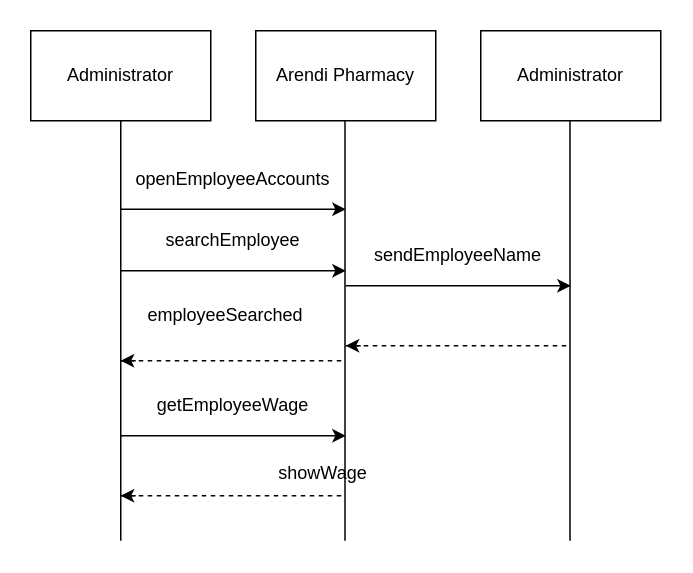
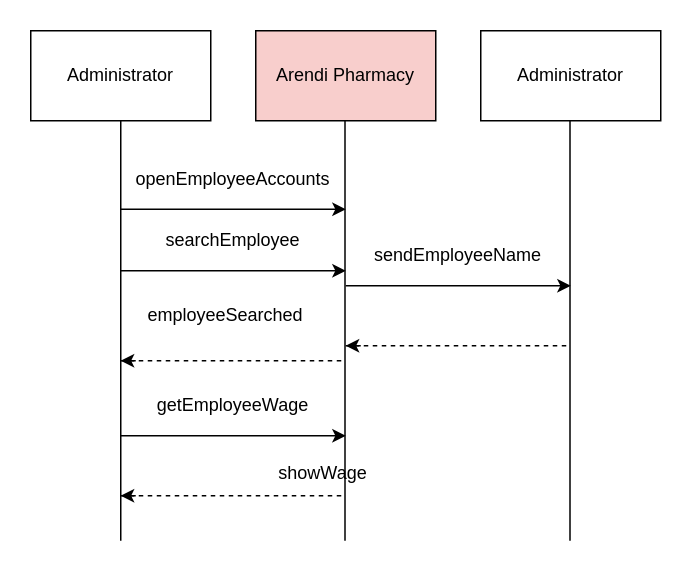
(346, 76) -> (346, 76)
